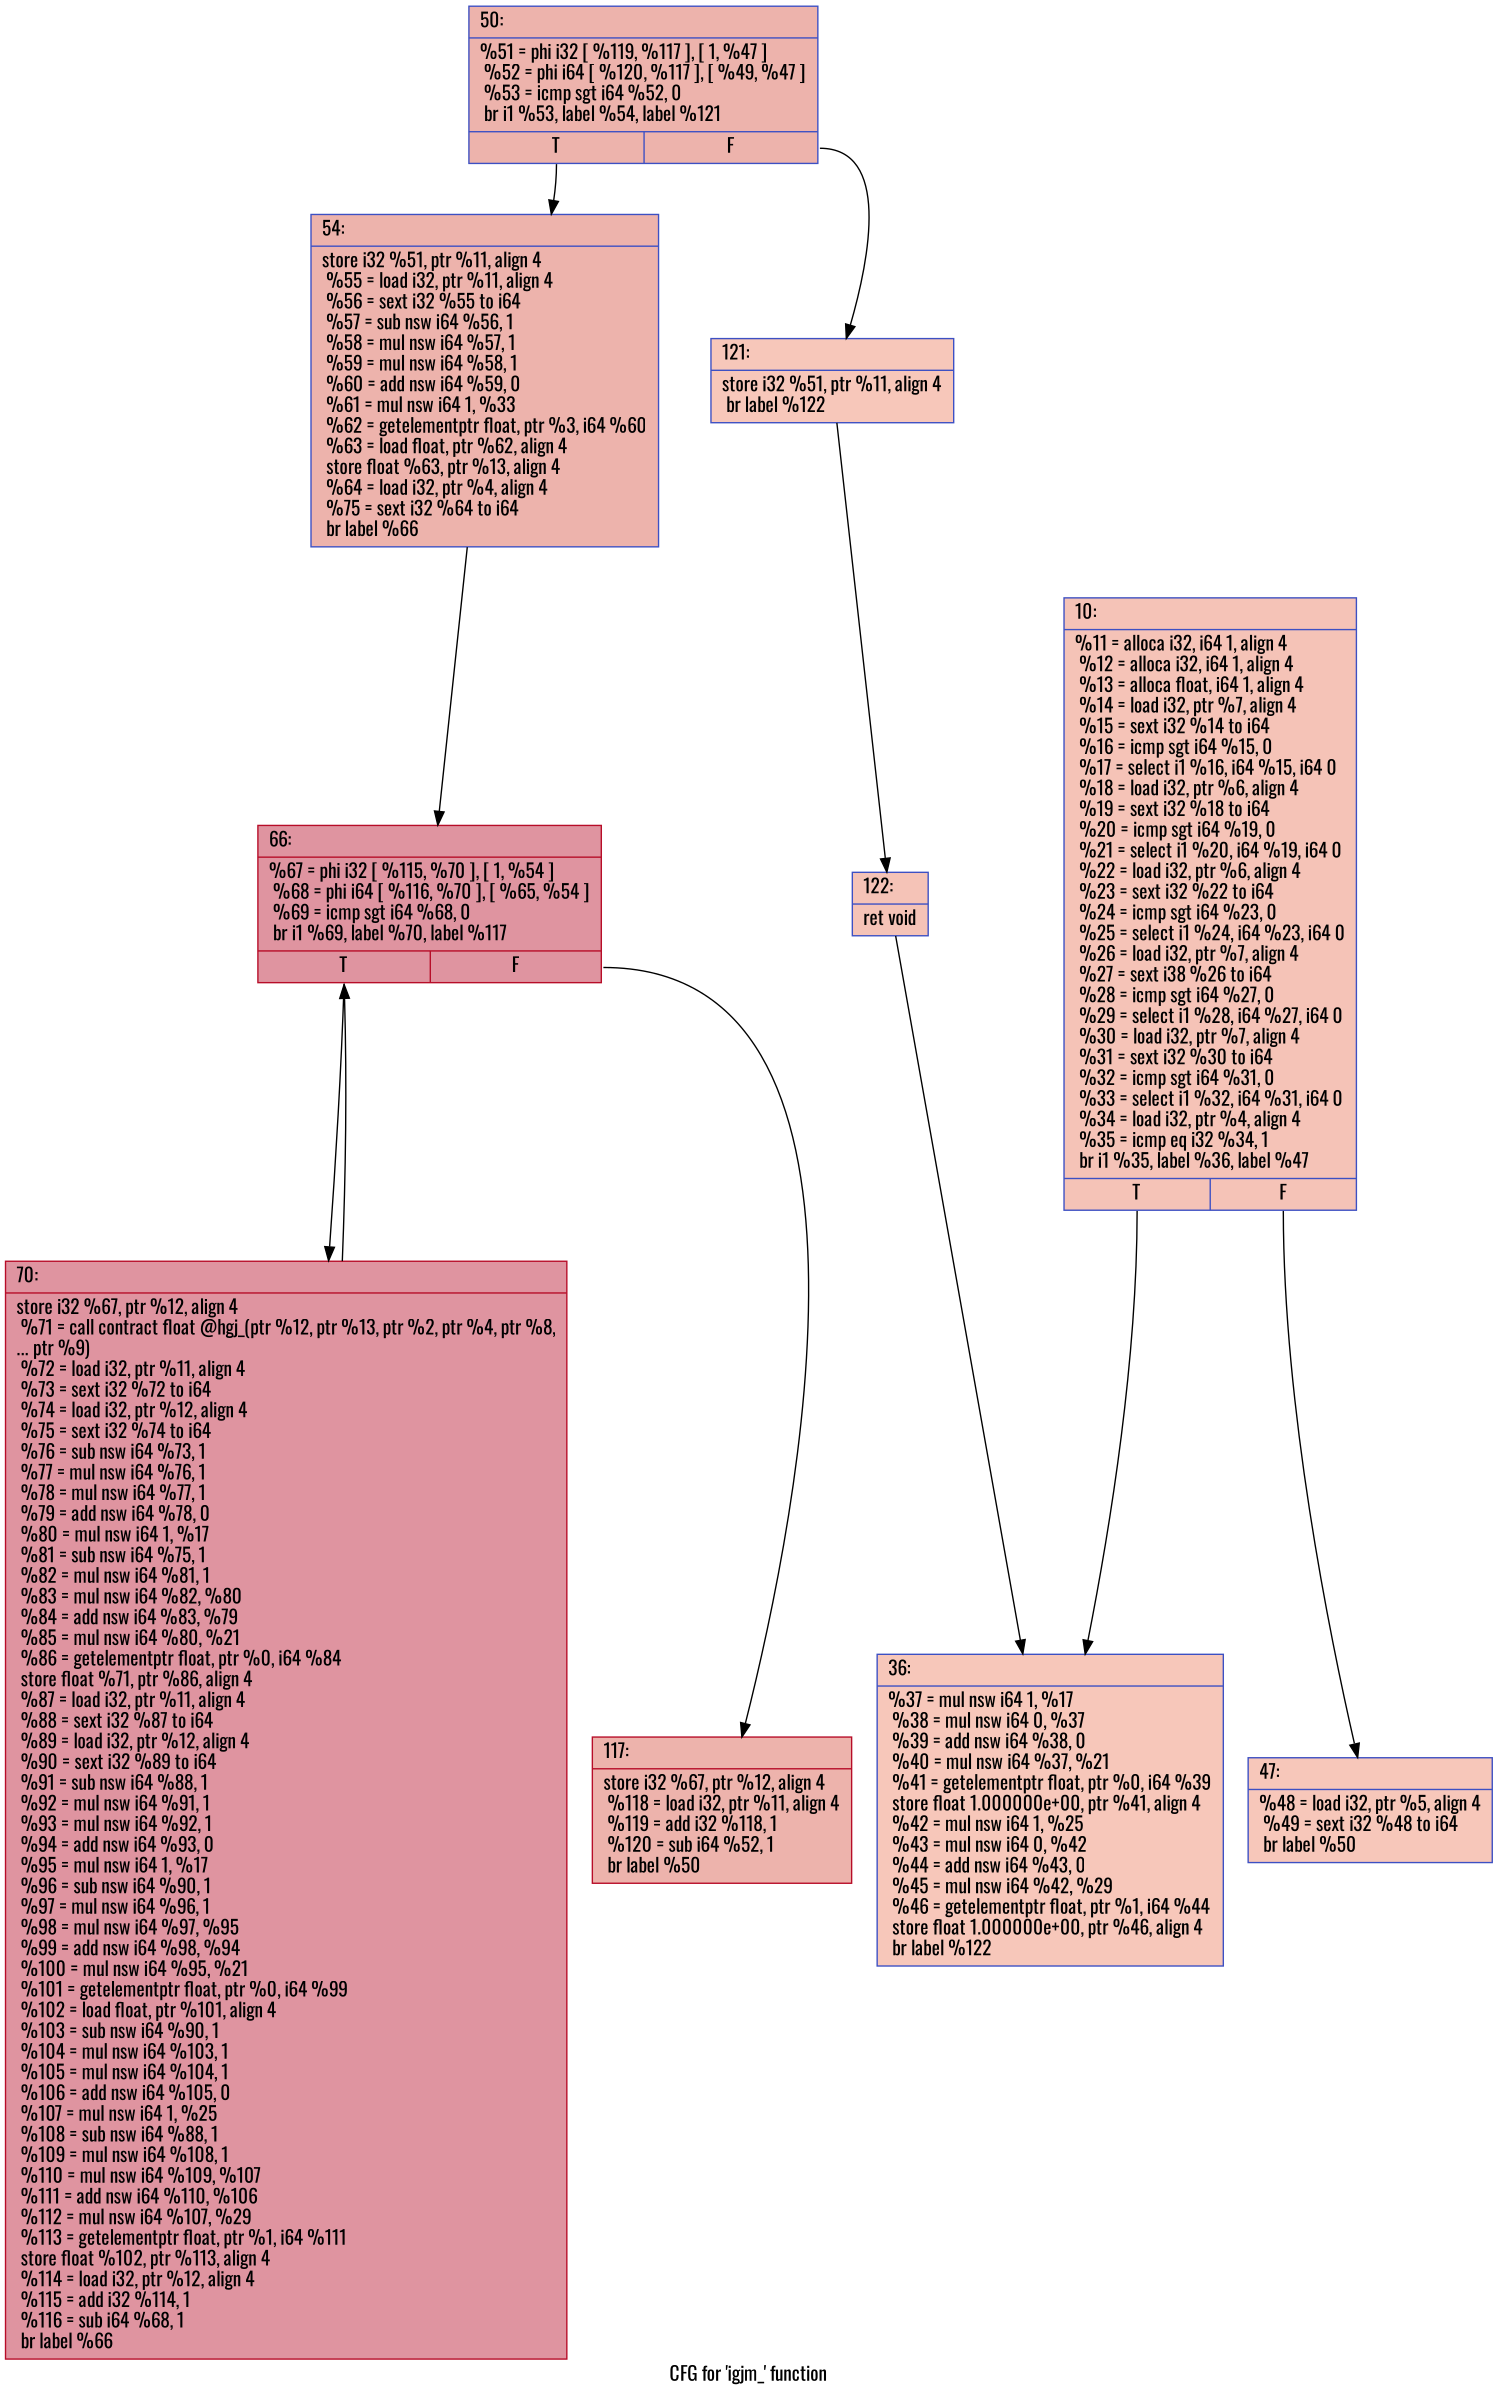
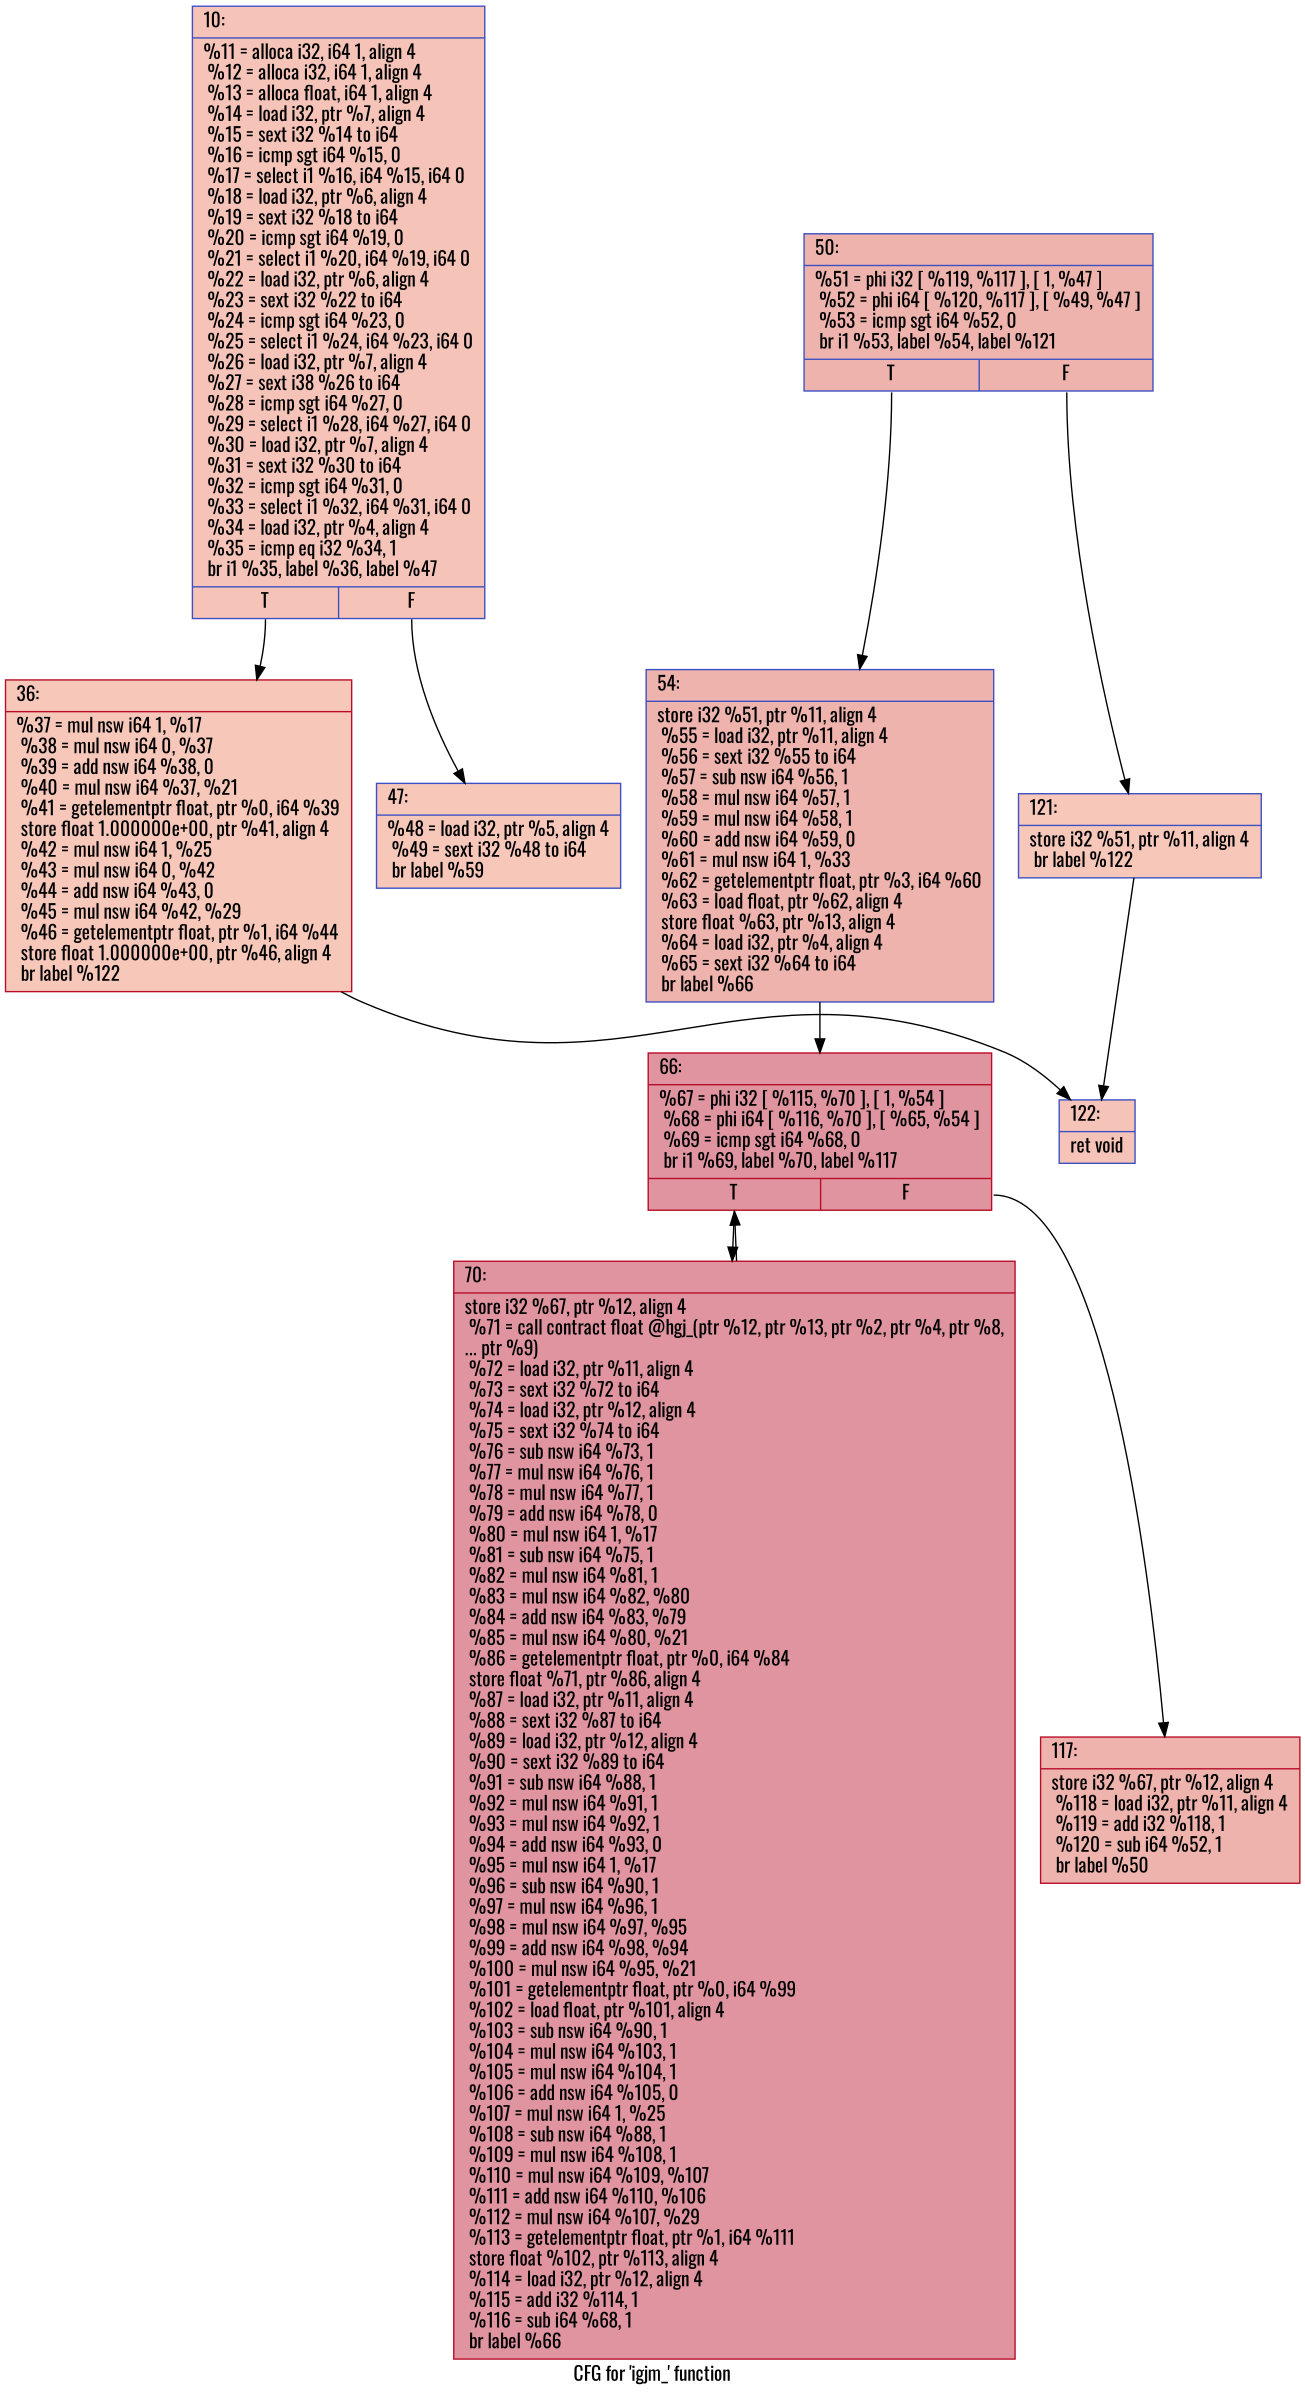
(421, 510) -> (757, 965)
(958, 1288) -> (705, 1026)
(1050, 1810) -> (179, 836)
(1308, 1846) -> (436, 872)
